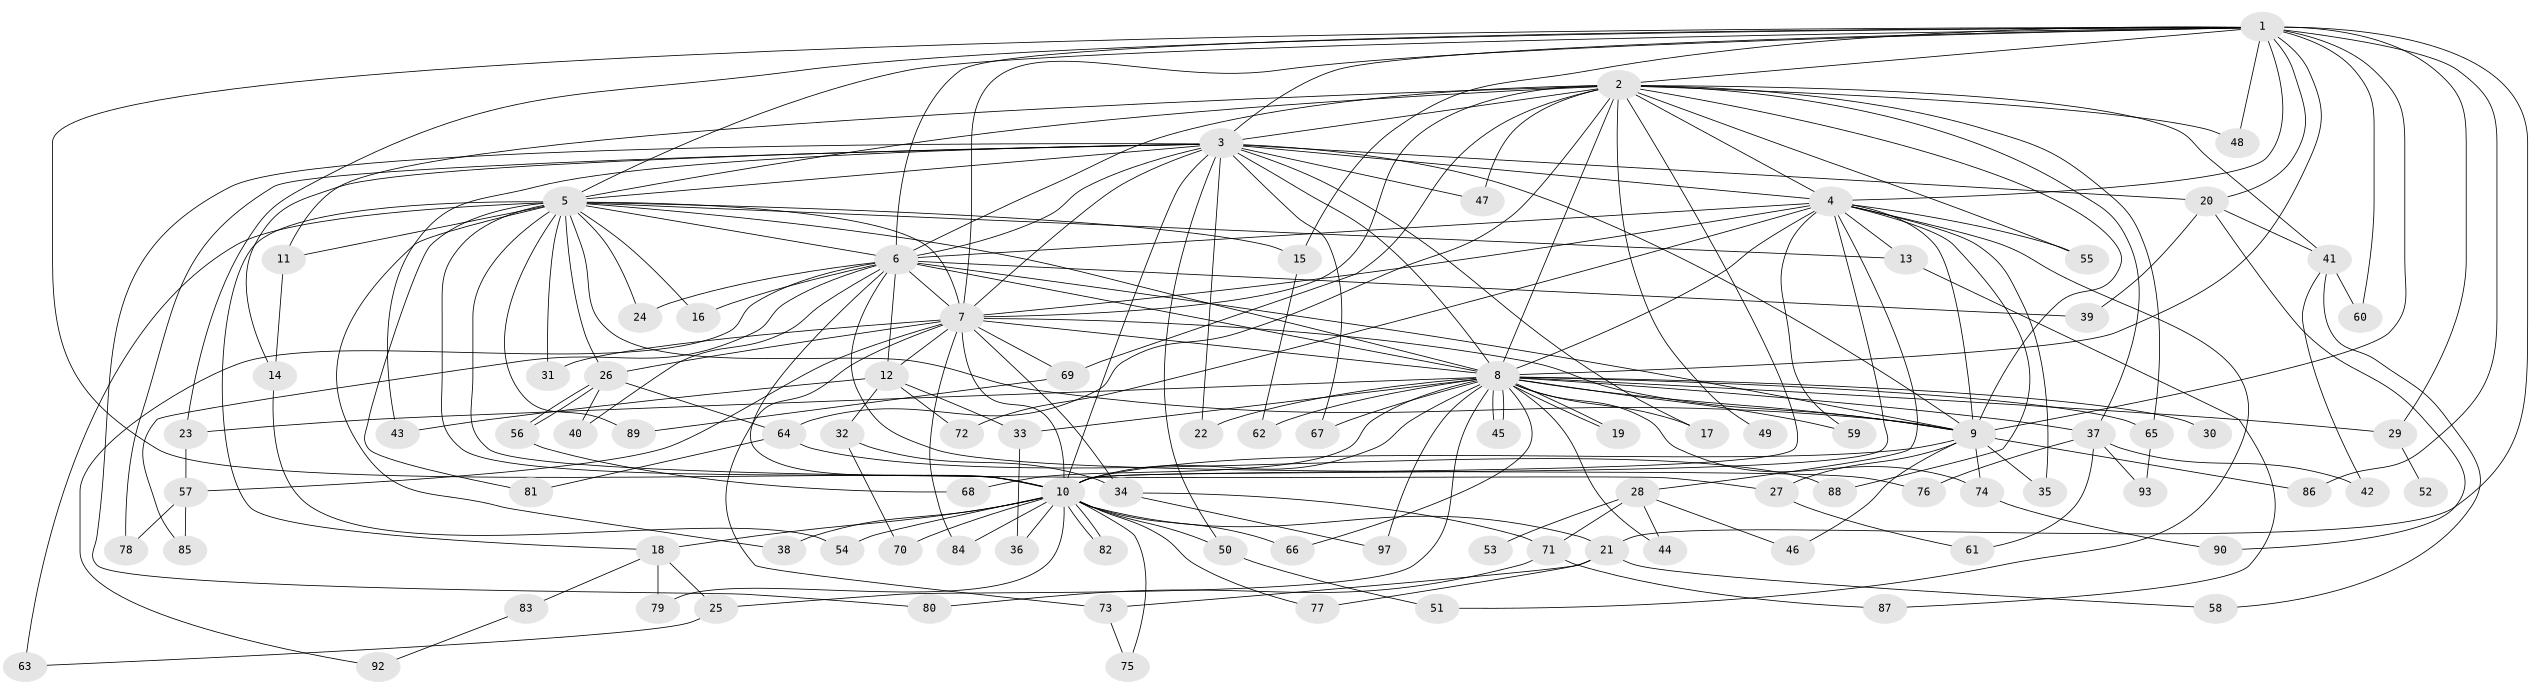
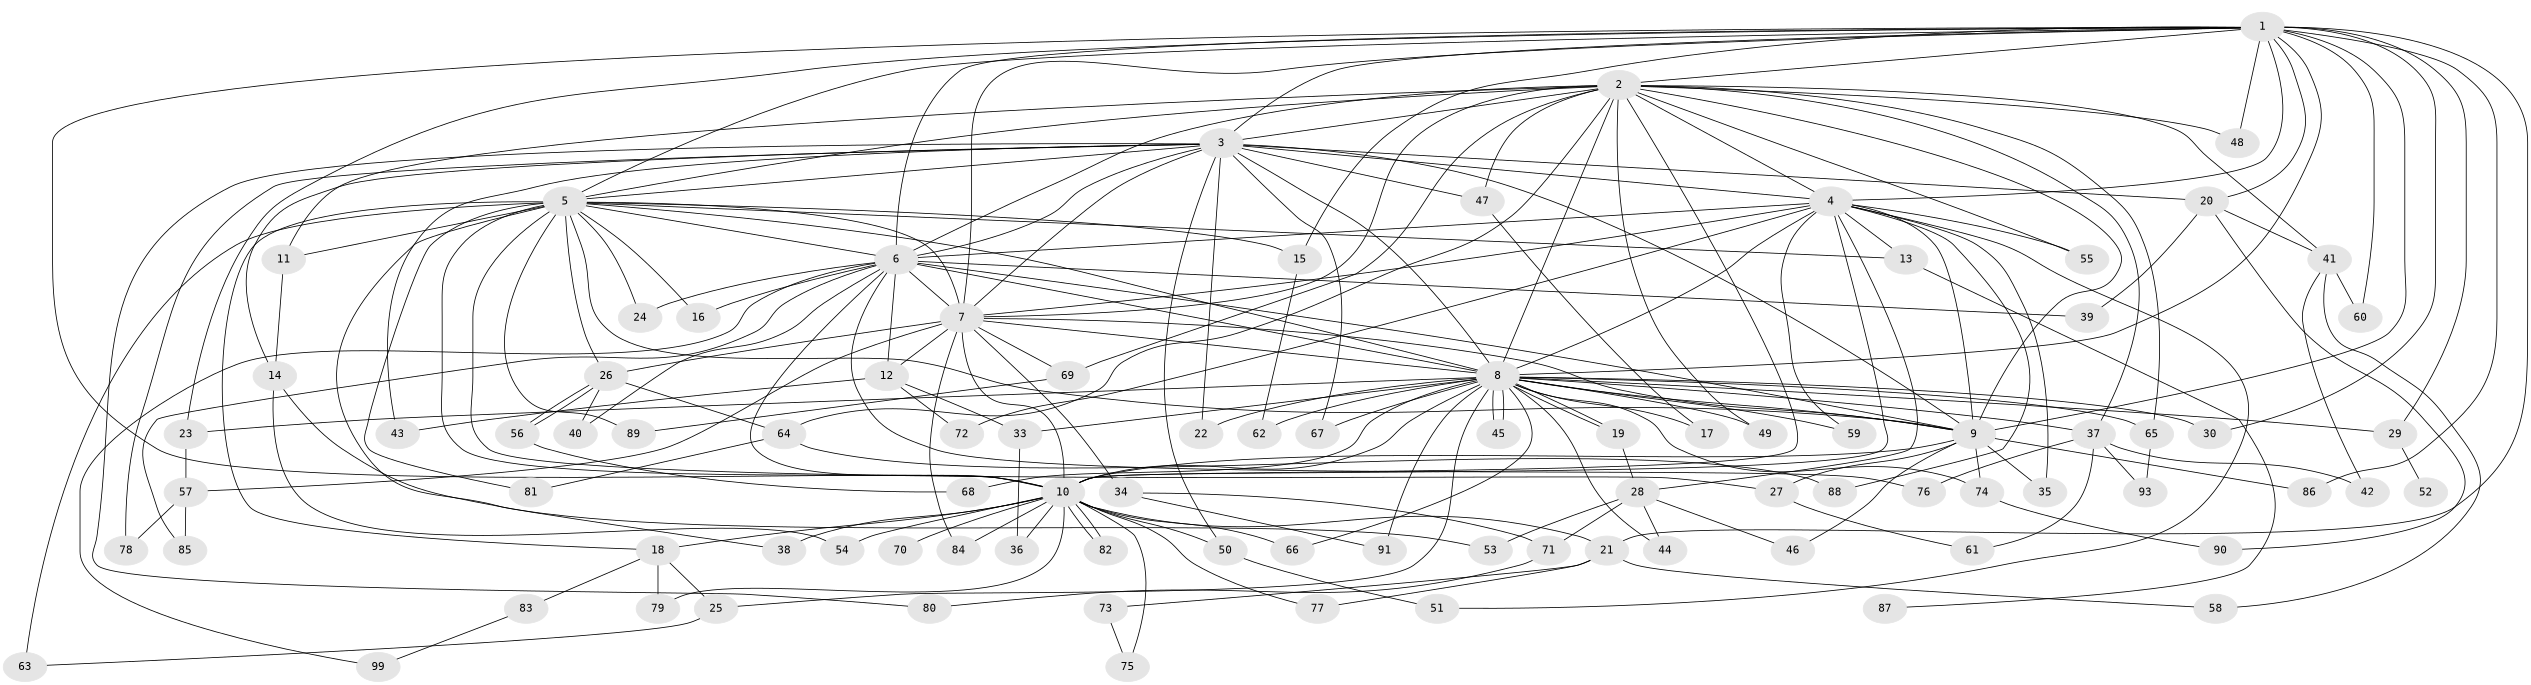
none -> (2436, 236)
(1470, 279) -> (1588, 324)
(1122, 328) -> none
(548, 376) -> none
none -> (1635, 398)
(842, 434) -> none
none -> (1628, 463)
none -> (981, 528)
(743, 549) -> none
(1385, 551) -> (1385, 551)
(1713, 593) -> none
(378, 667) -> (378, 667)
